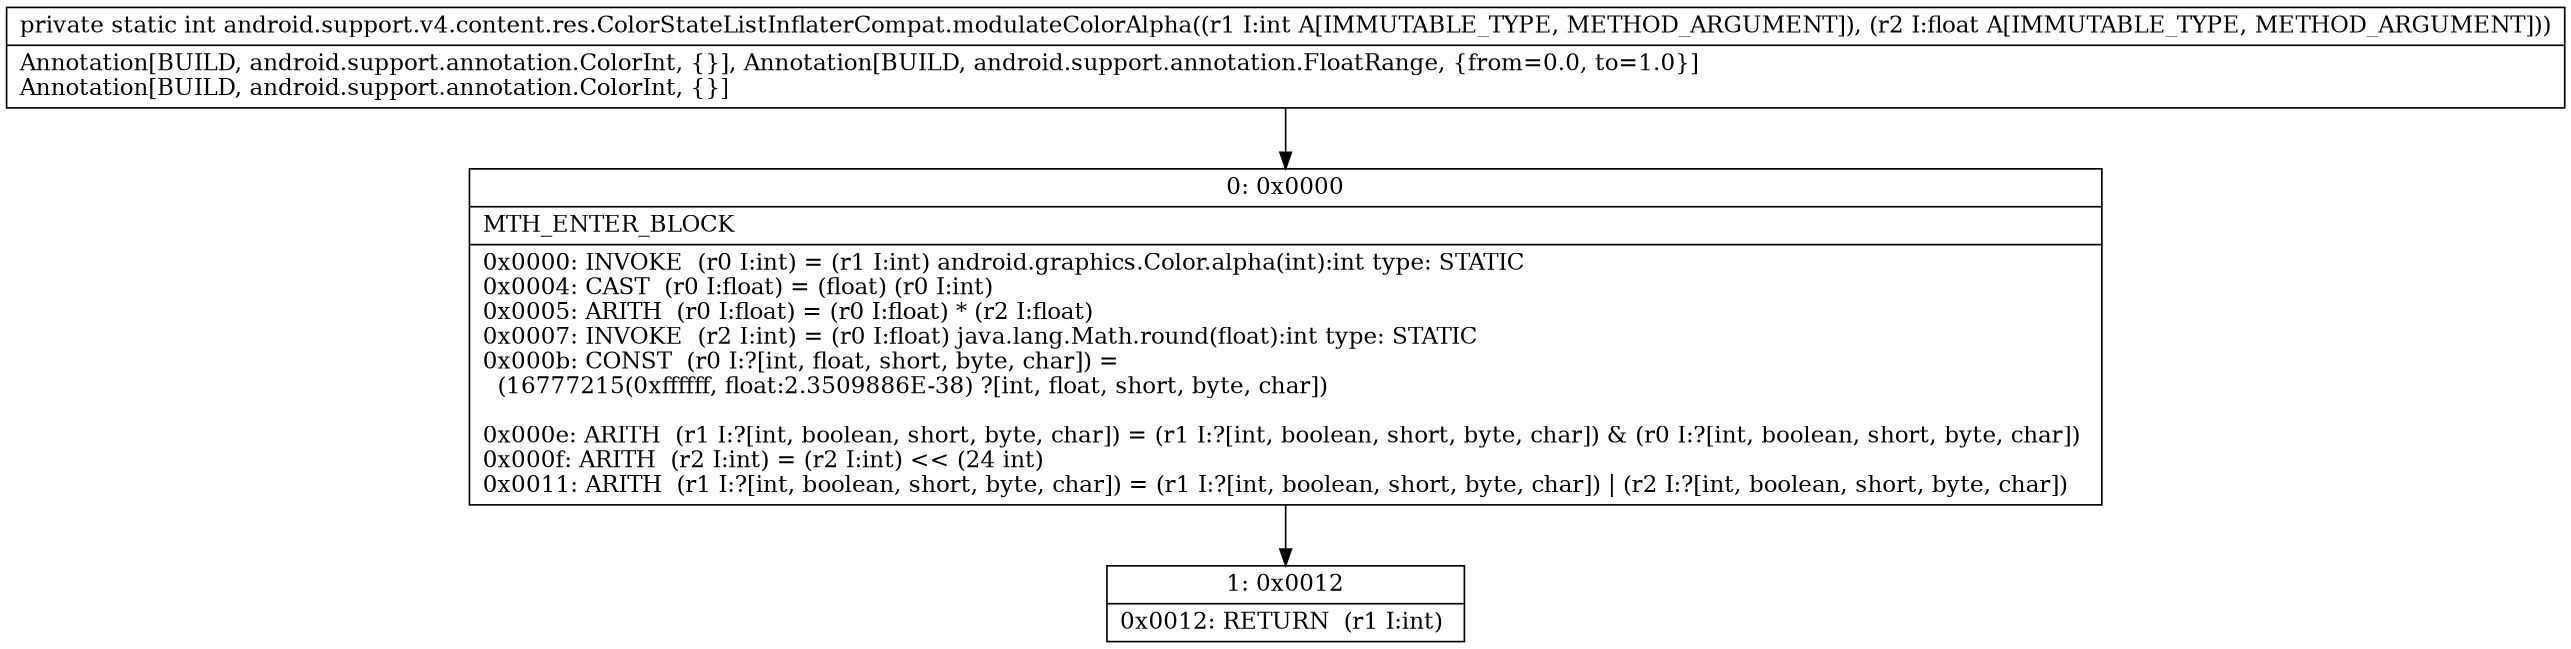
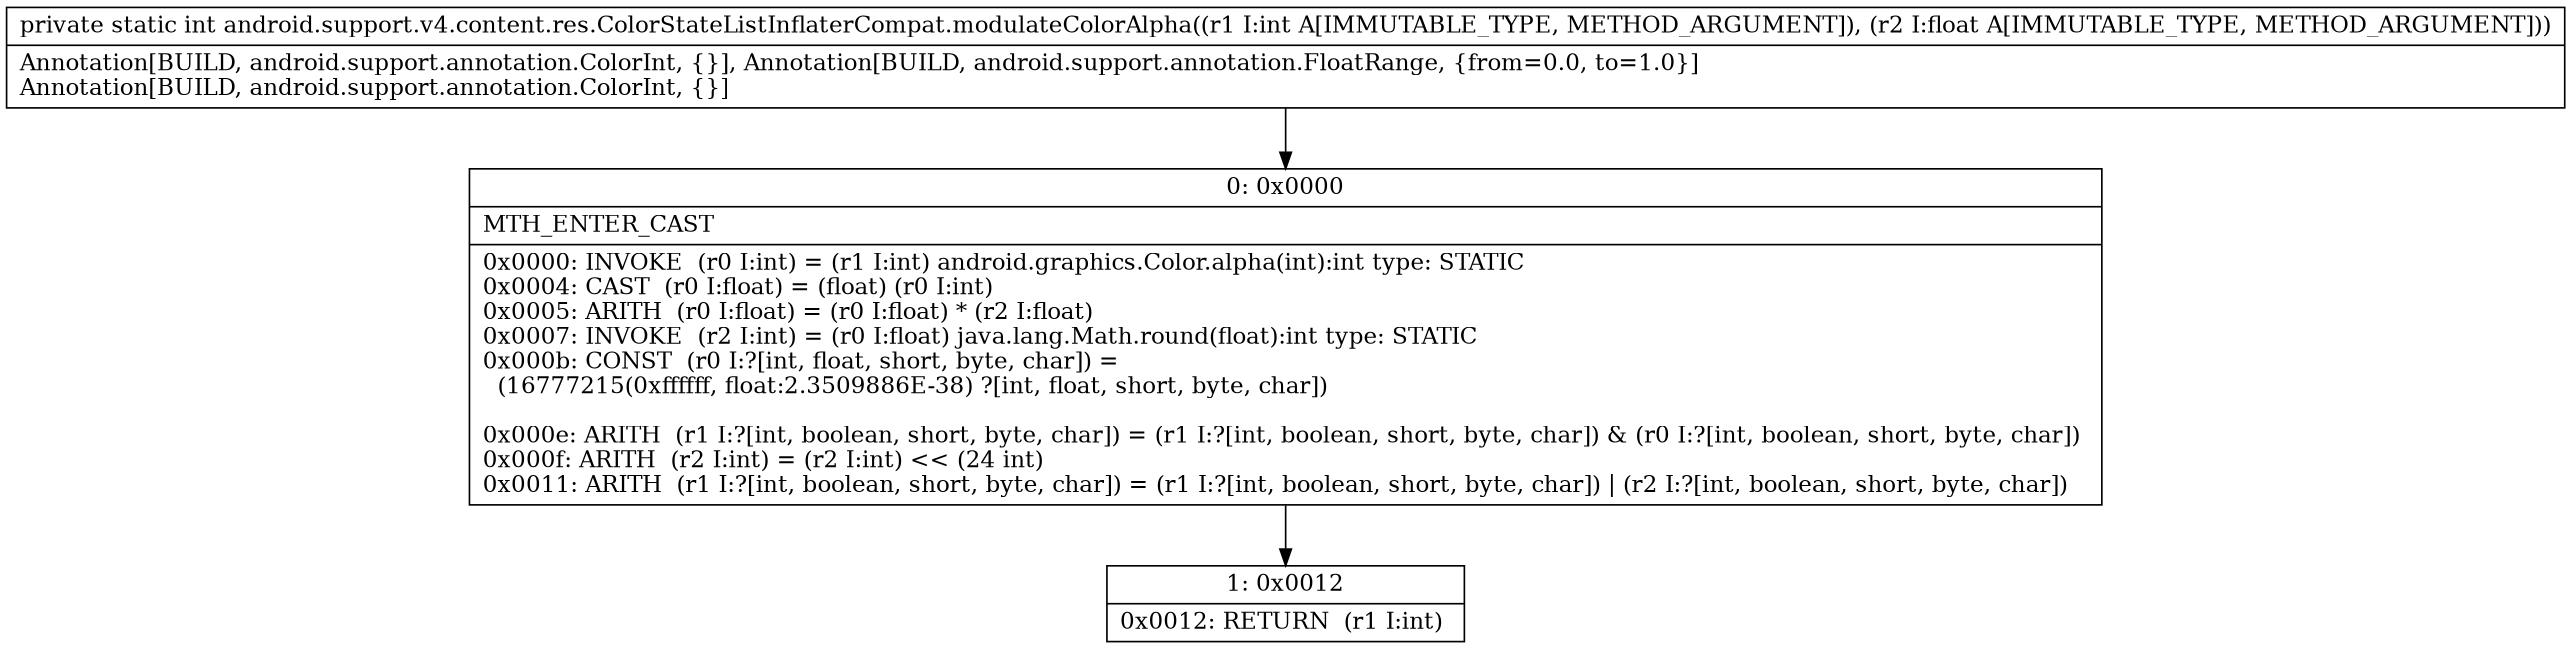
(609, 225) -> (599, 225)
